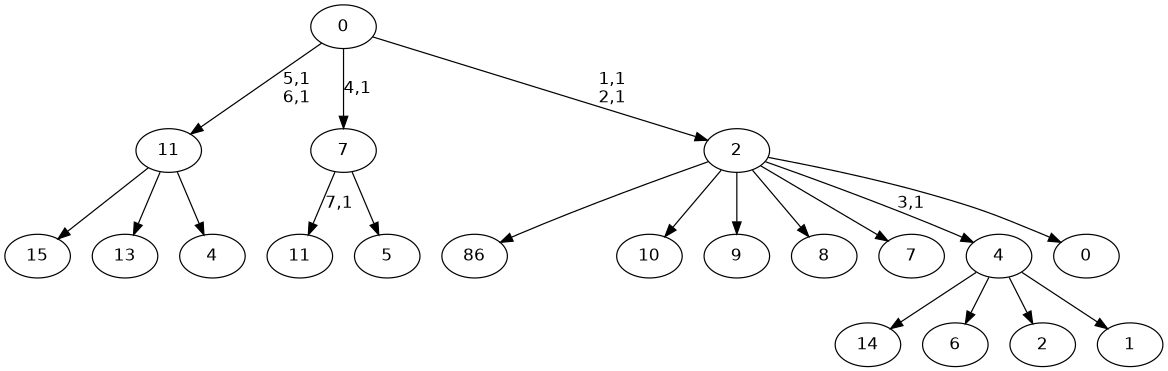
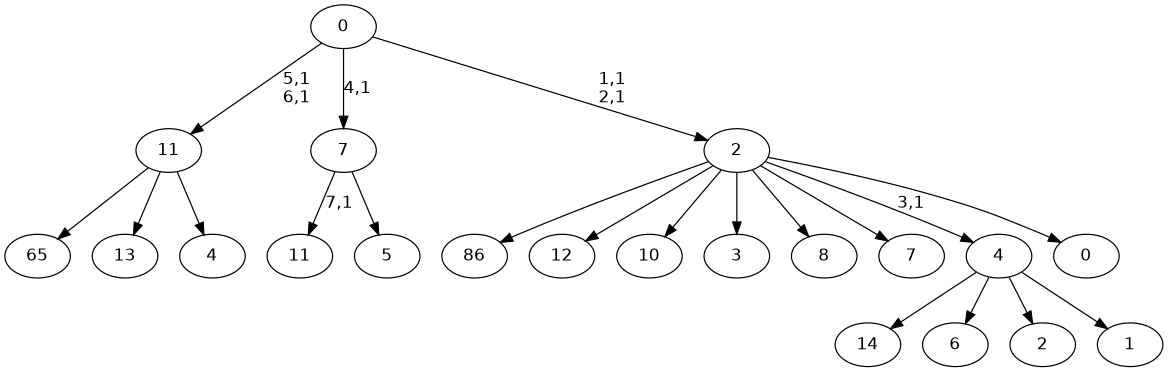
(38, 256) -> (38, 256)
none -> (562, 256)
(737, 256) -> (737, 256)
